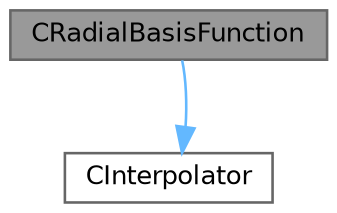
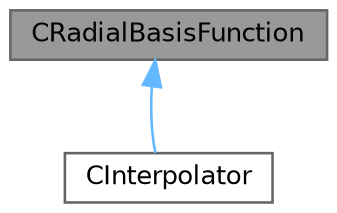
(186, 93) -> (152, 120)
